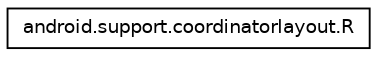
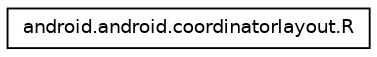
(189, 28) -> (189, 28)
